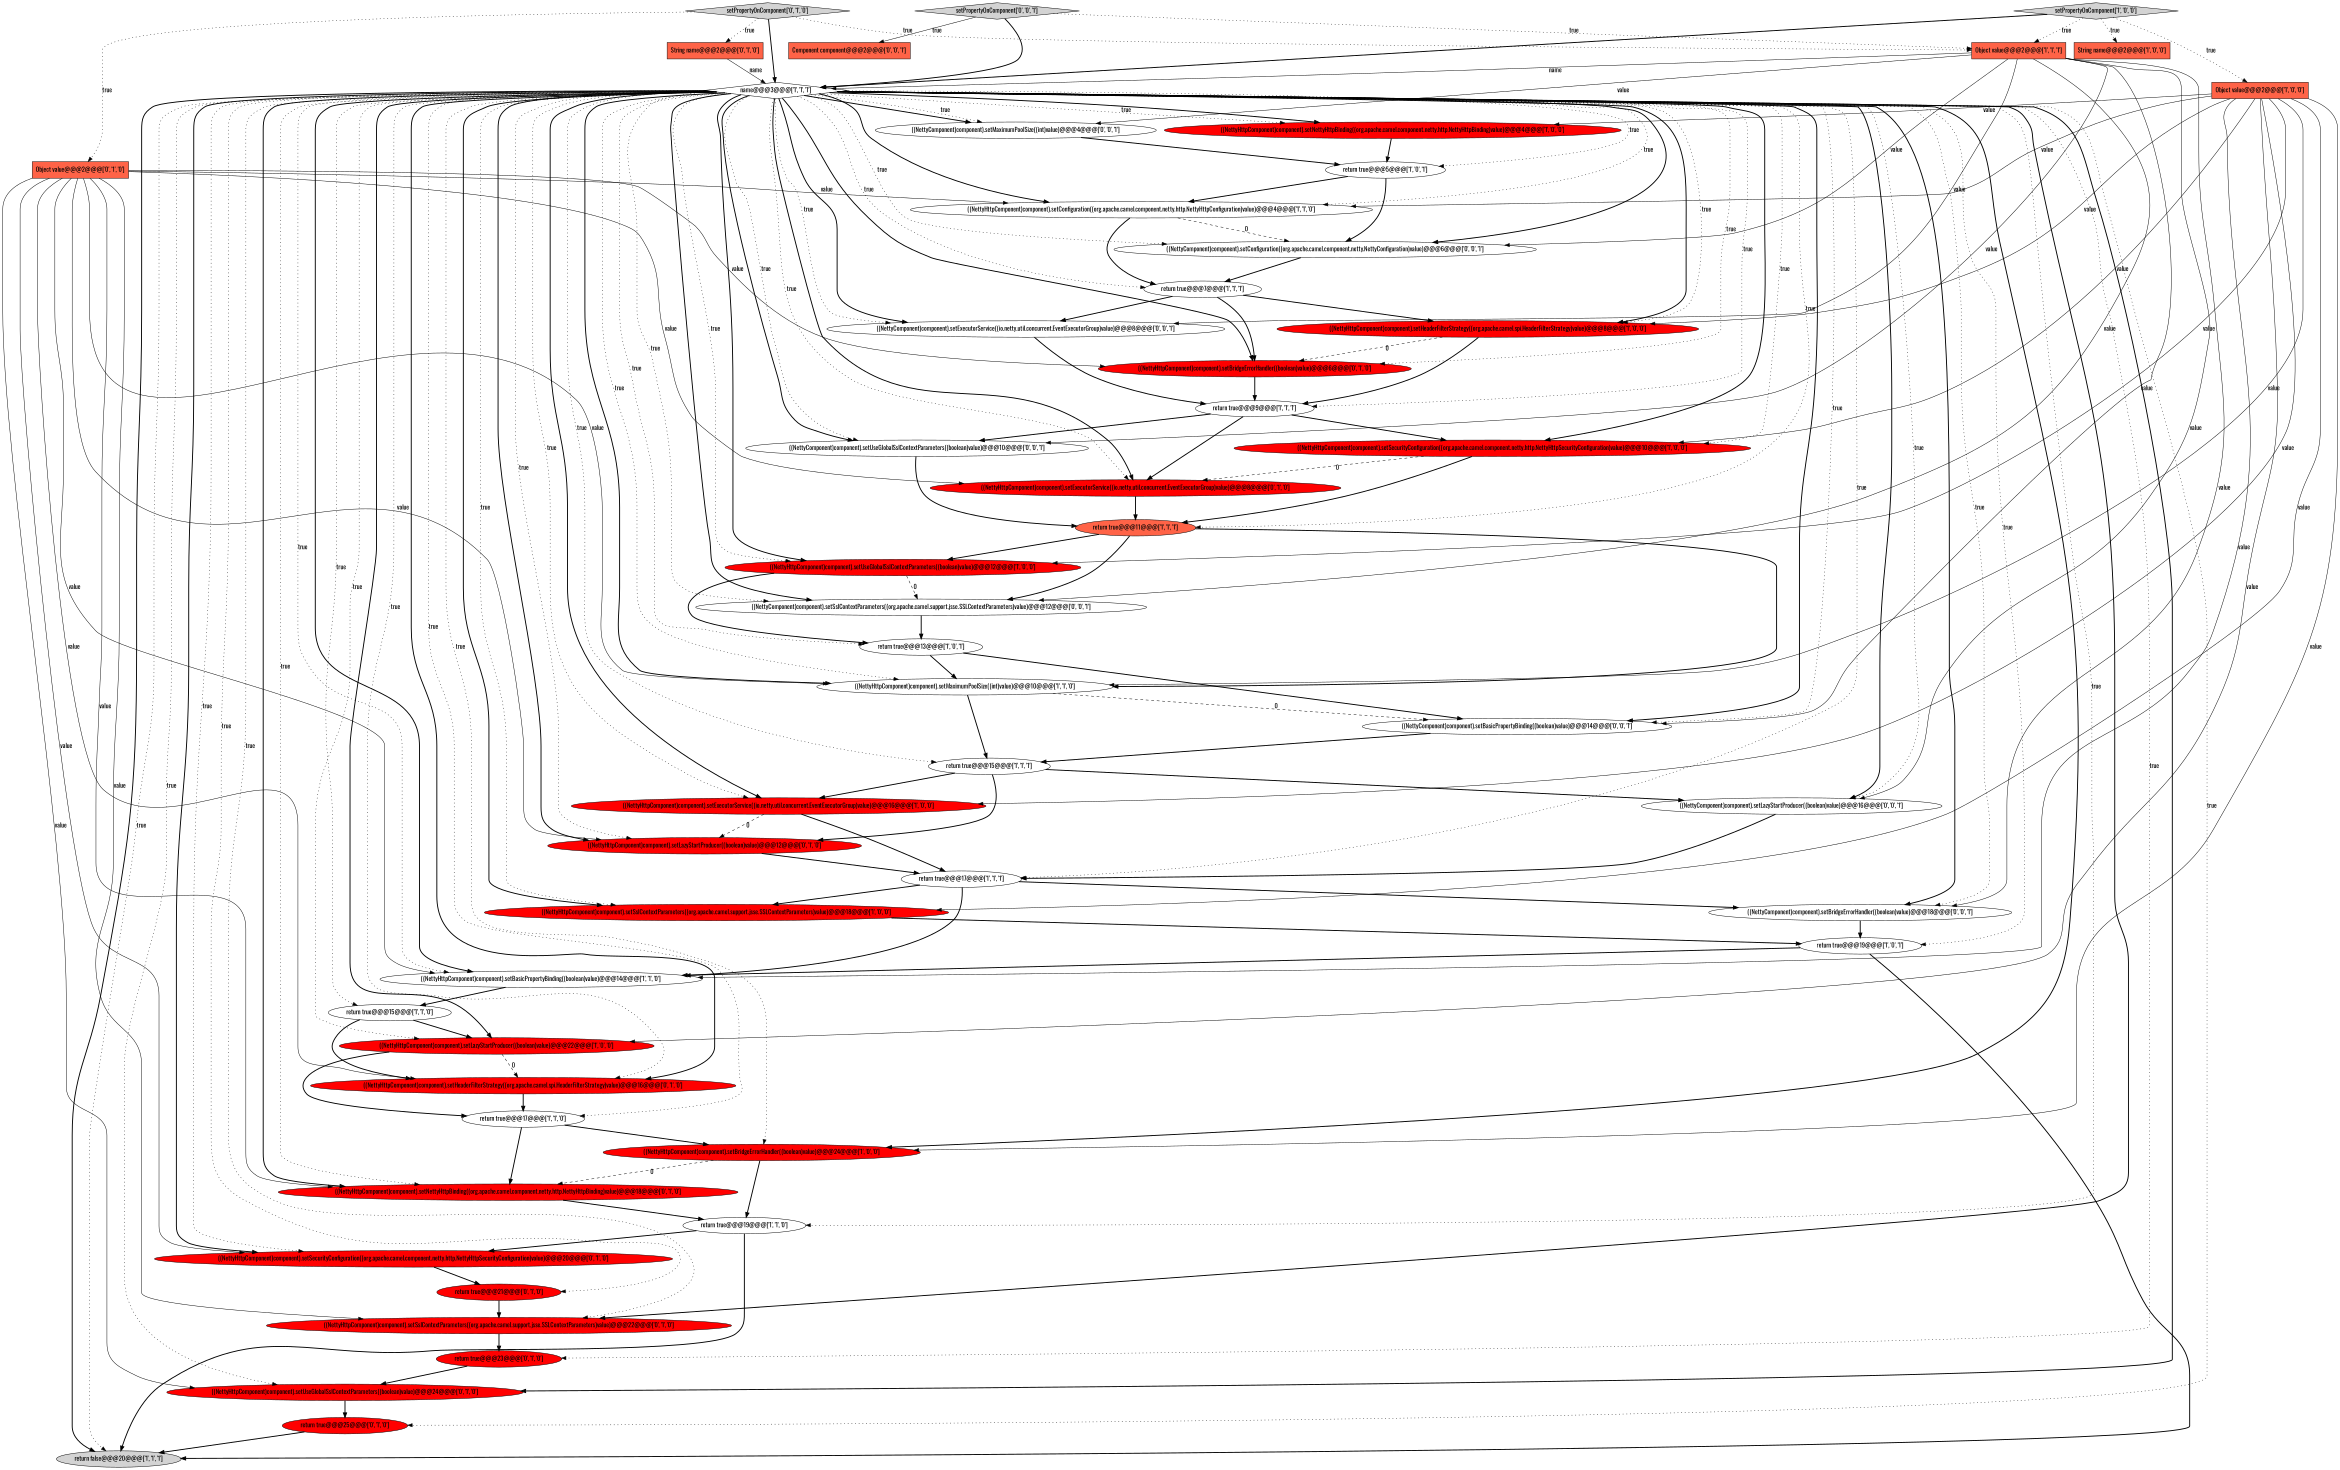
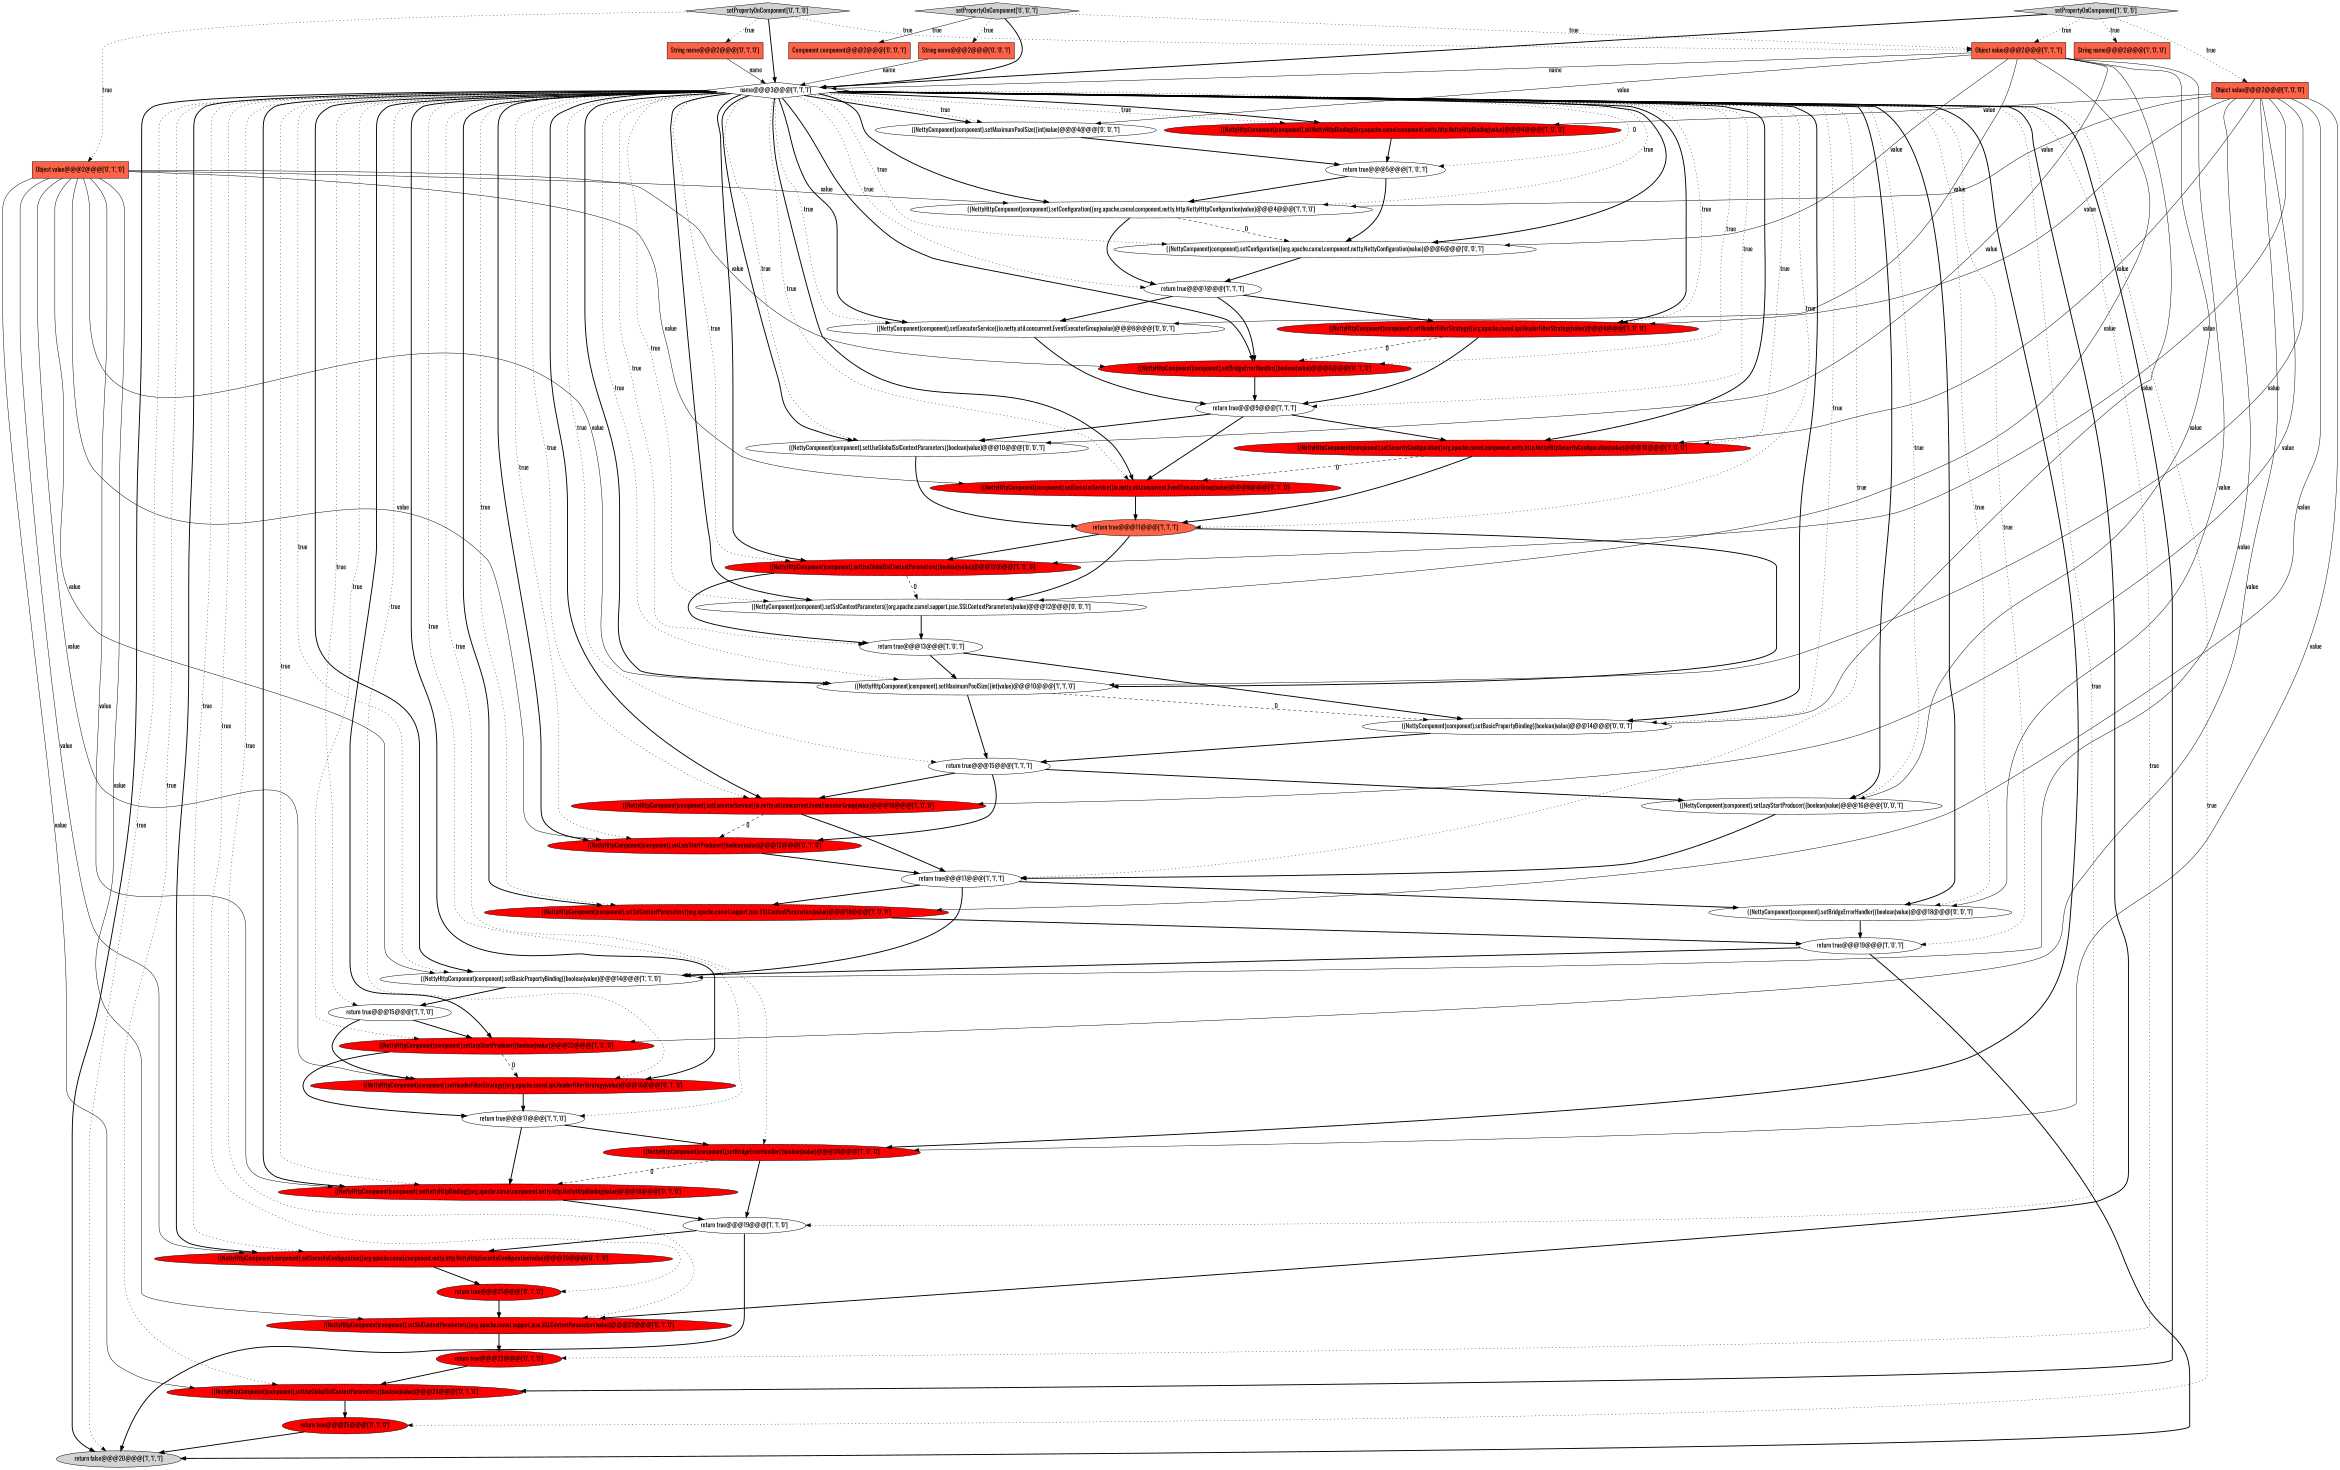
none -> (966, 51)
(1634, 130) -> (1634, 130)
